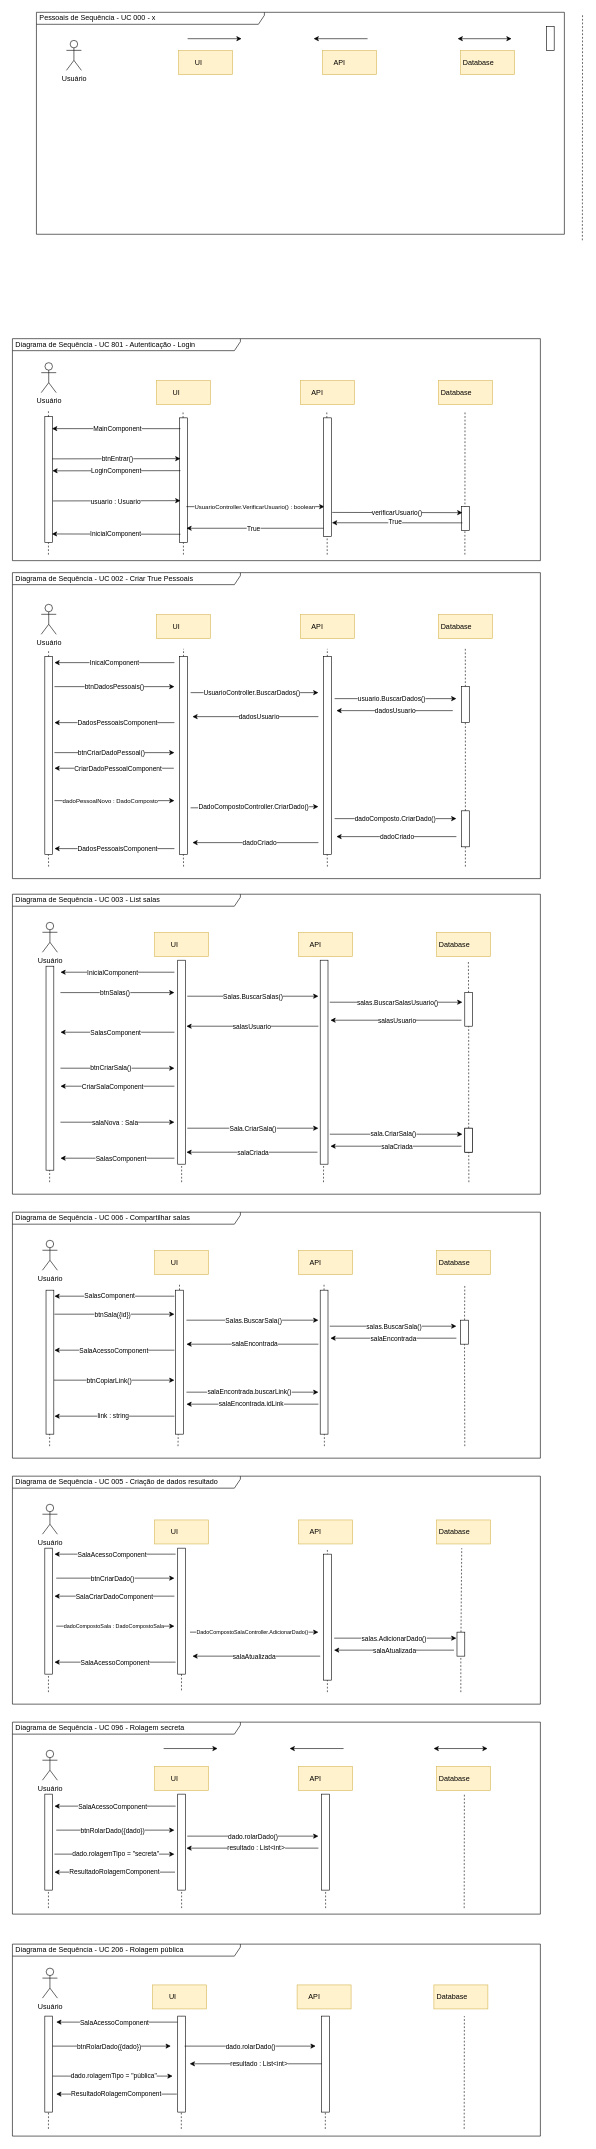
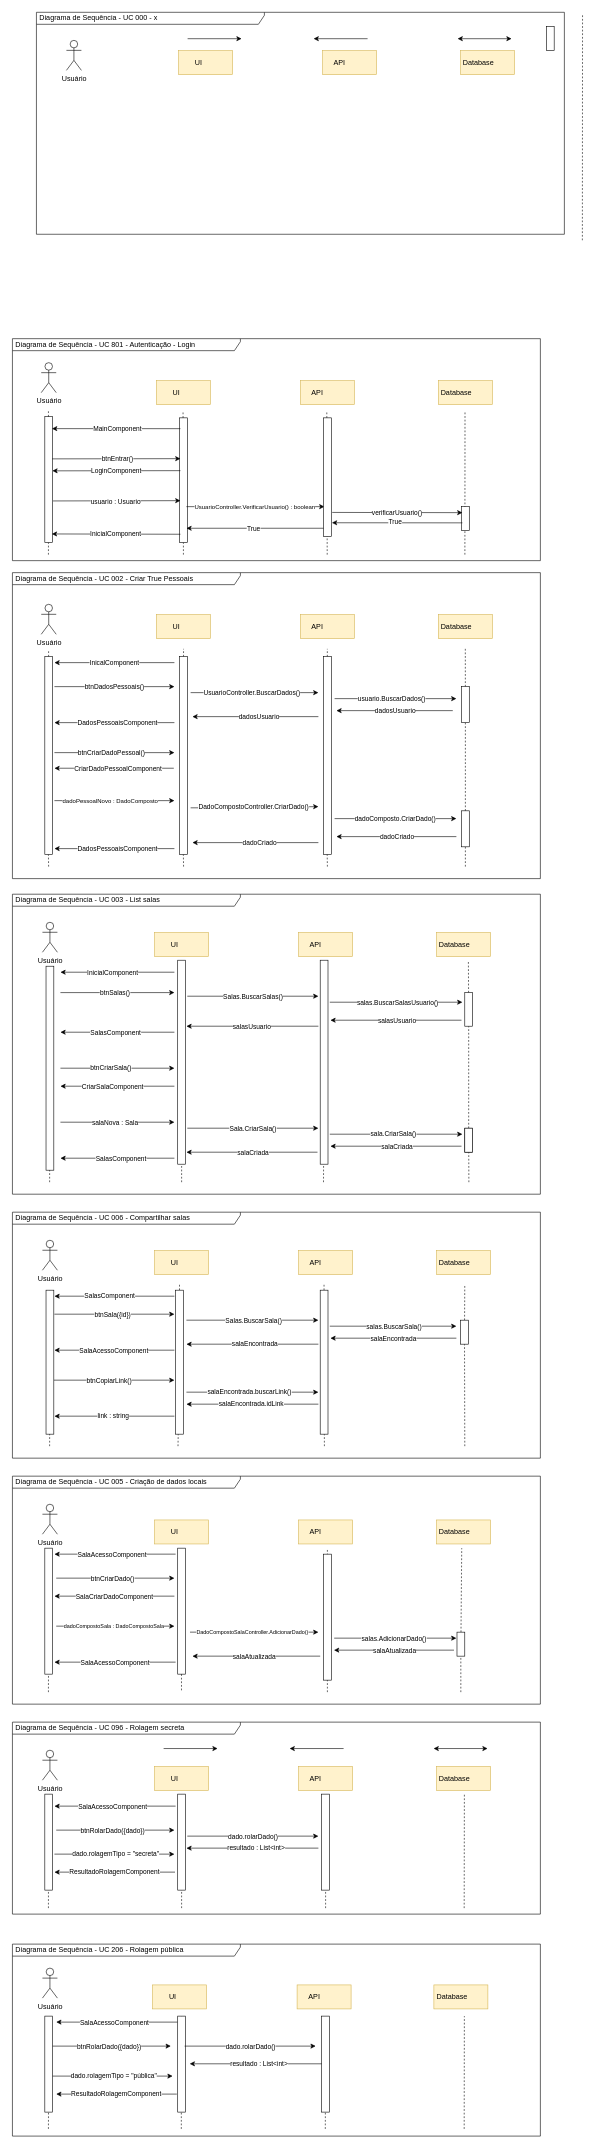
(98, 18) -> (98, 18)
(119, 1482) -> (112, 1482)
